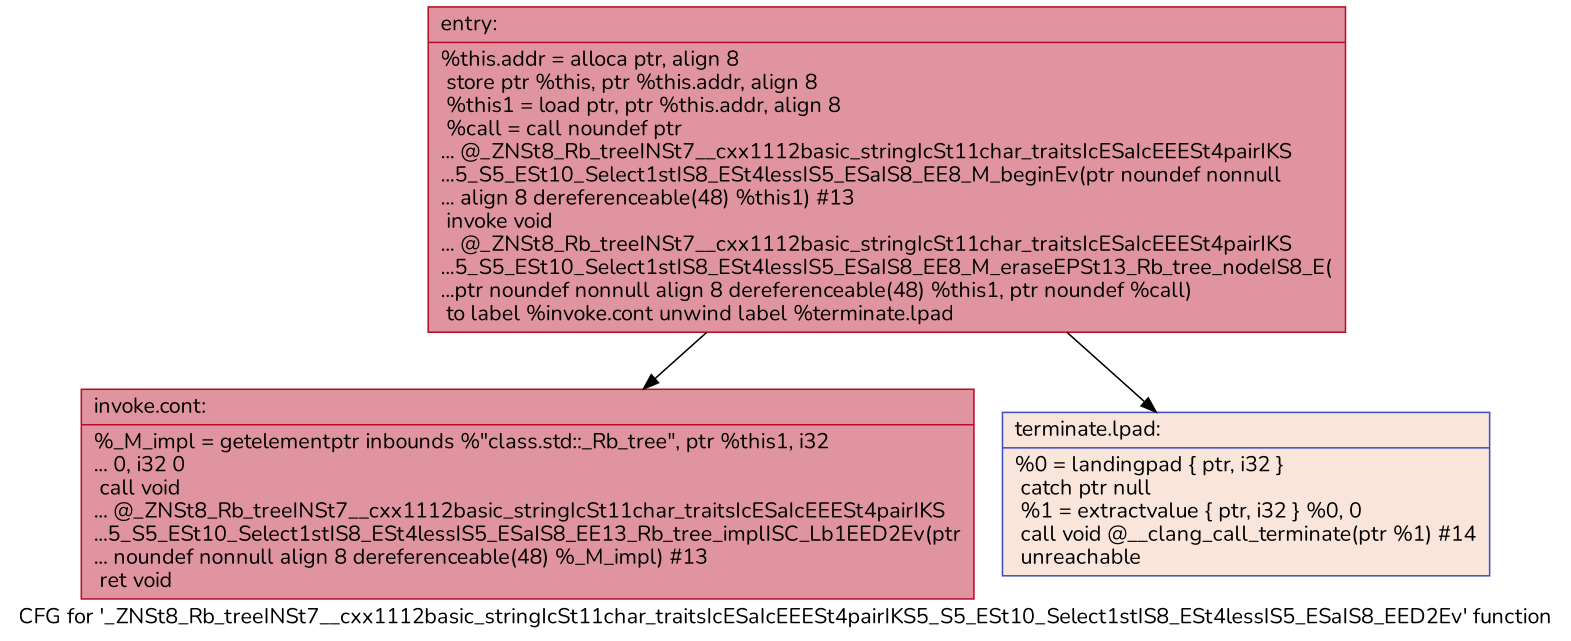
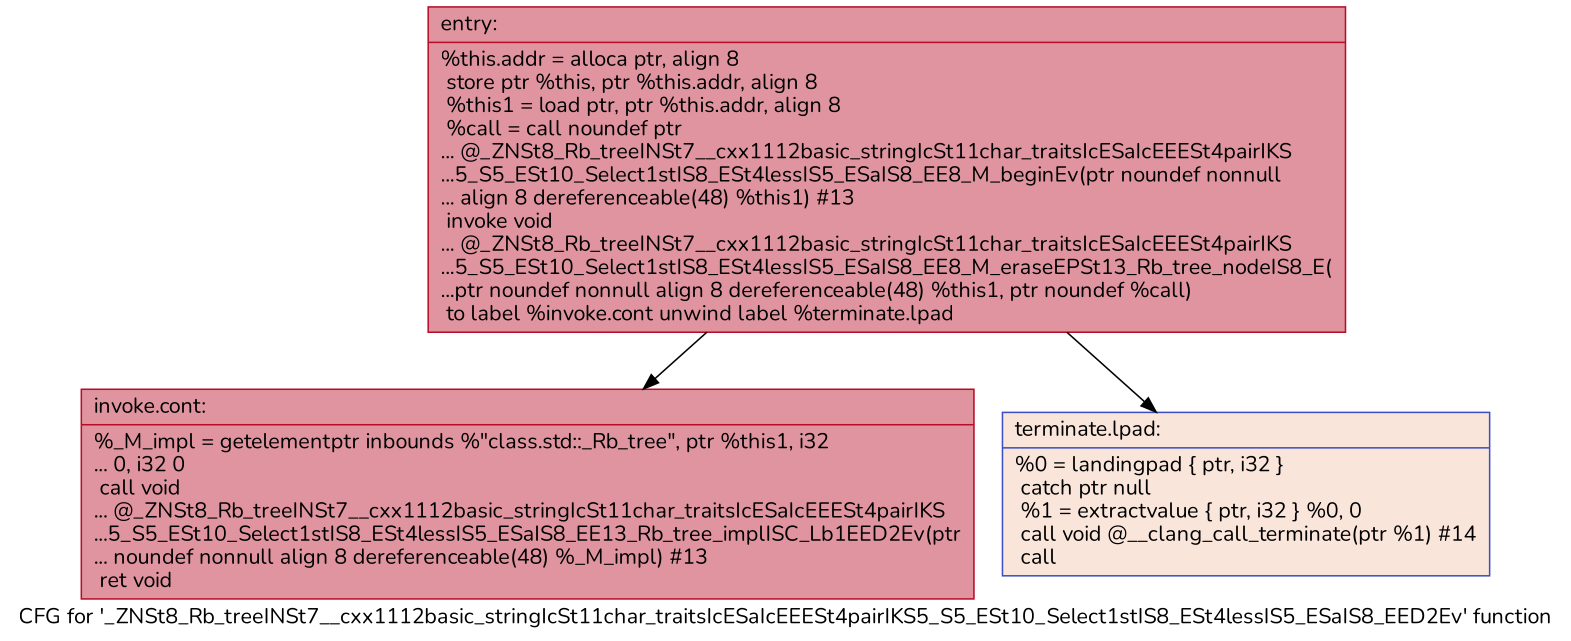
(1078, 557) -> (1036, 557)
